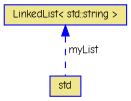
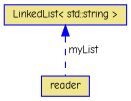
(65, 86) -> (65, 86)
